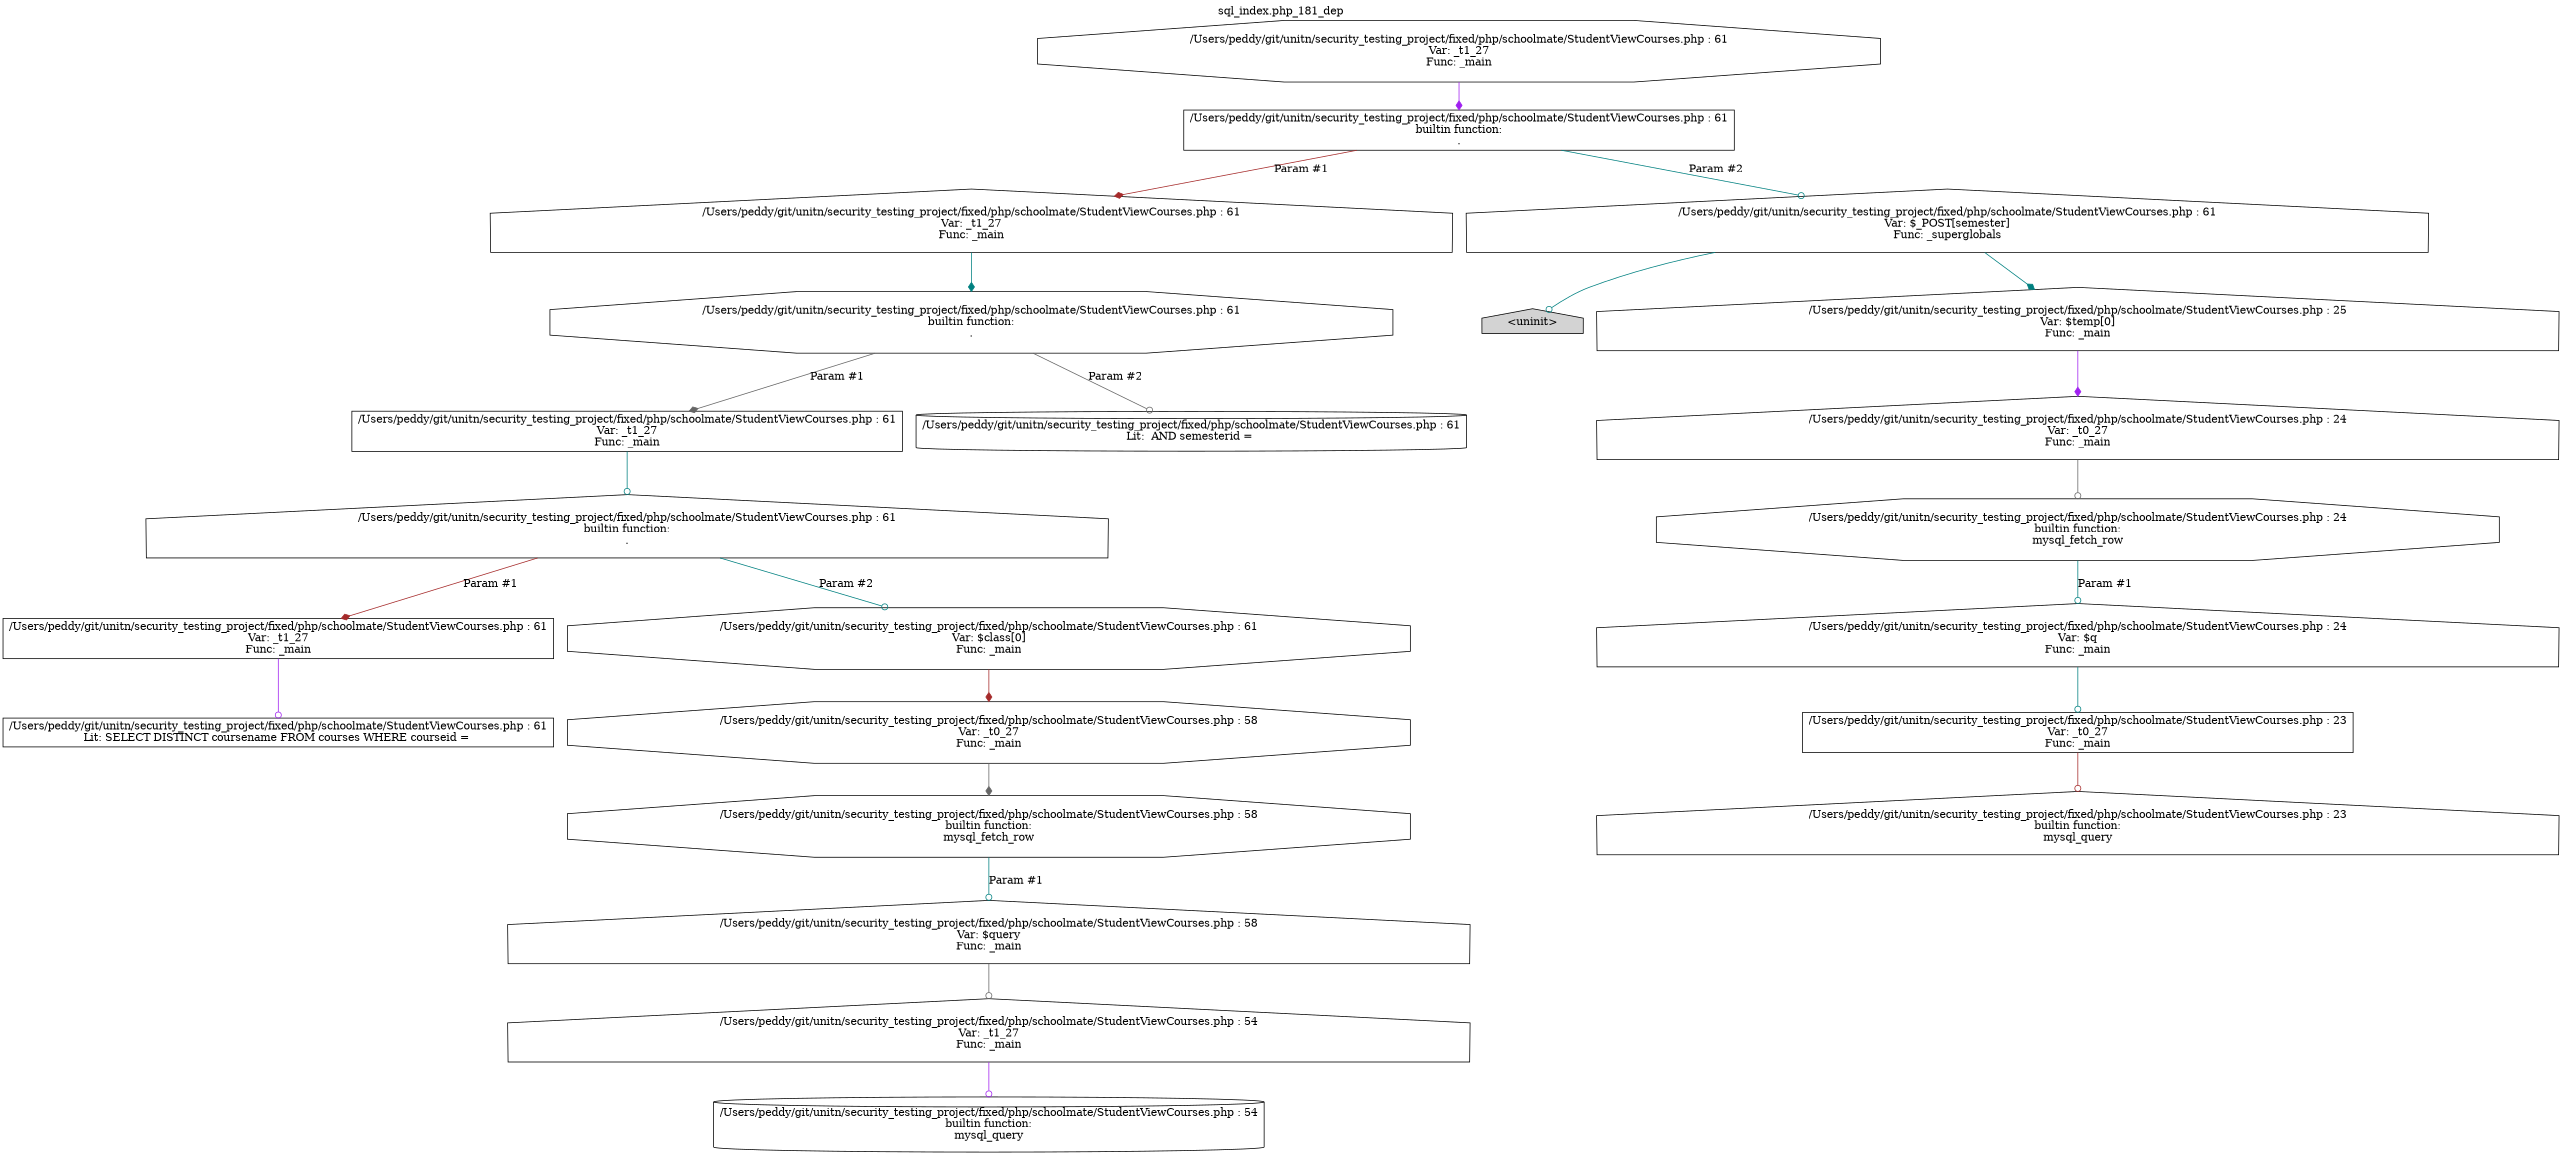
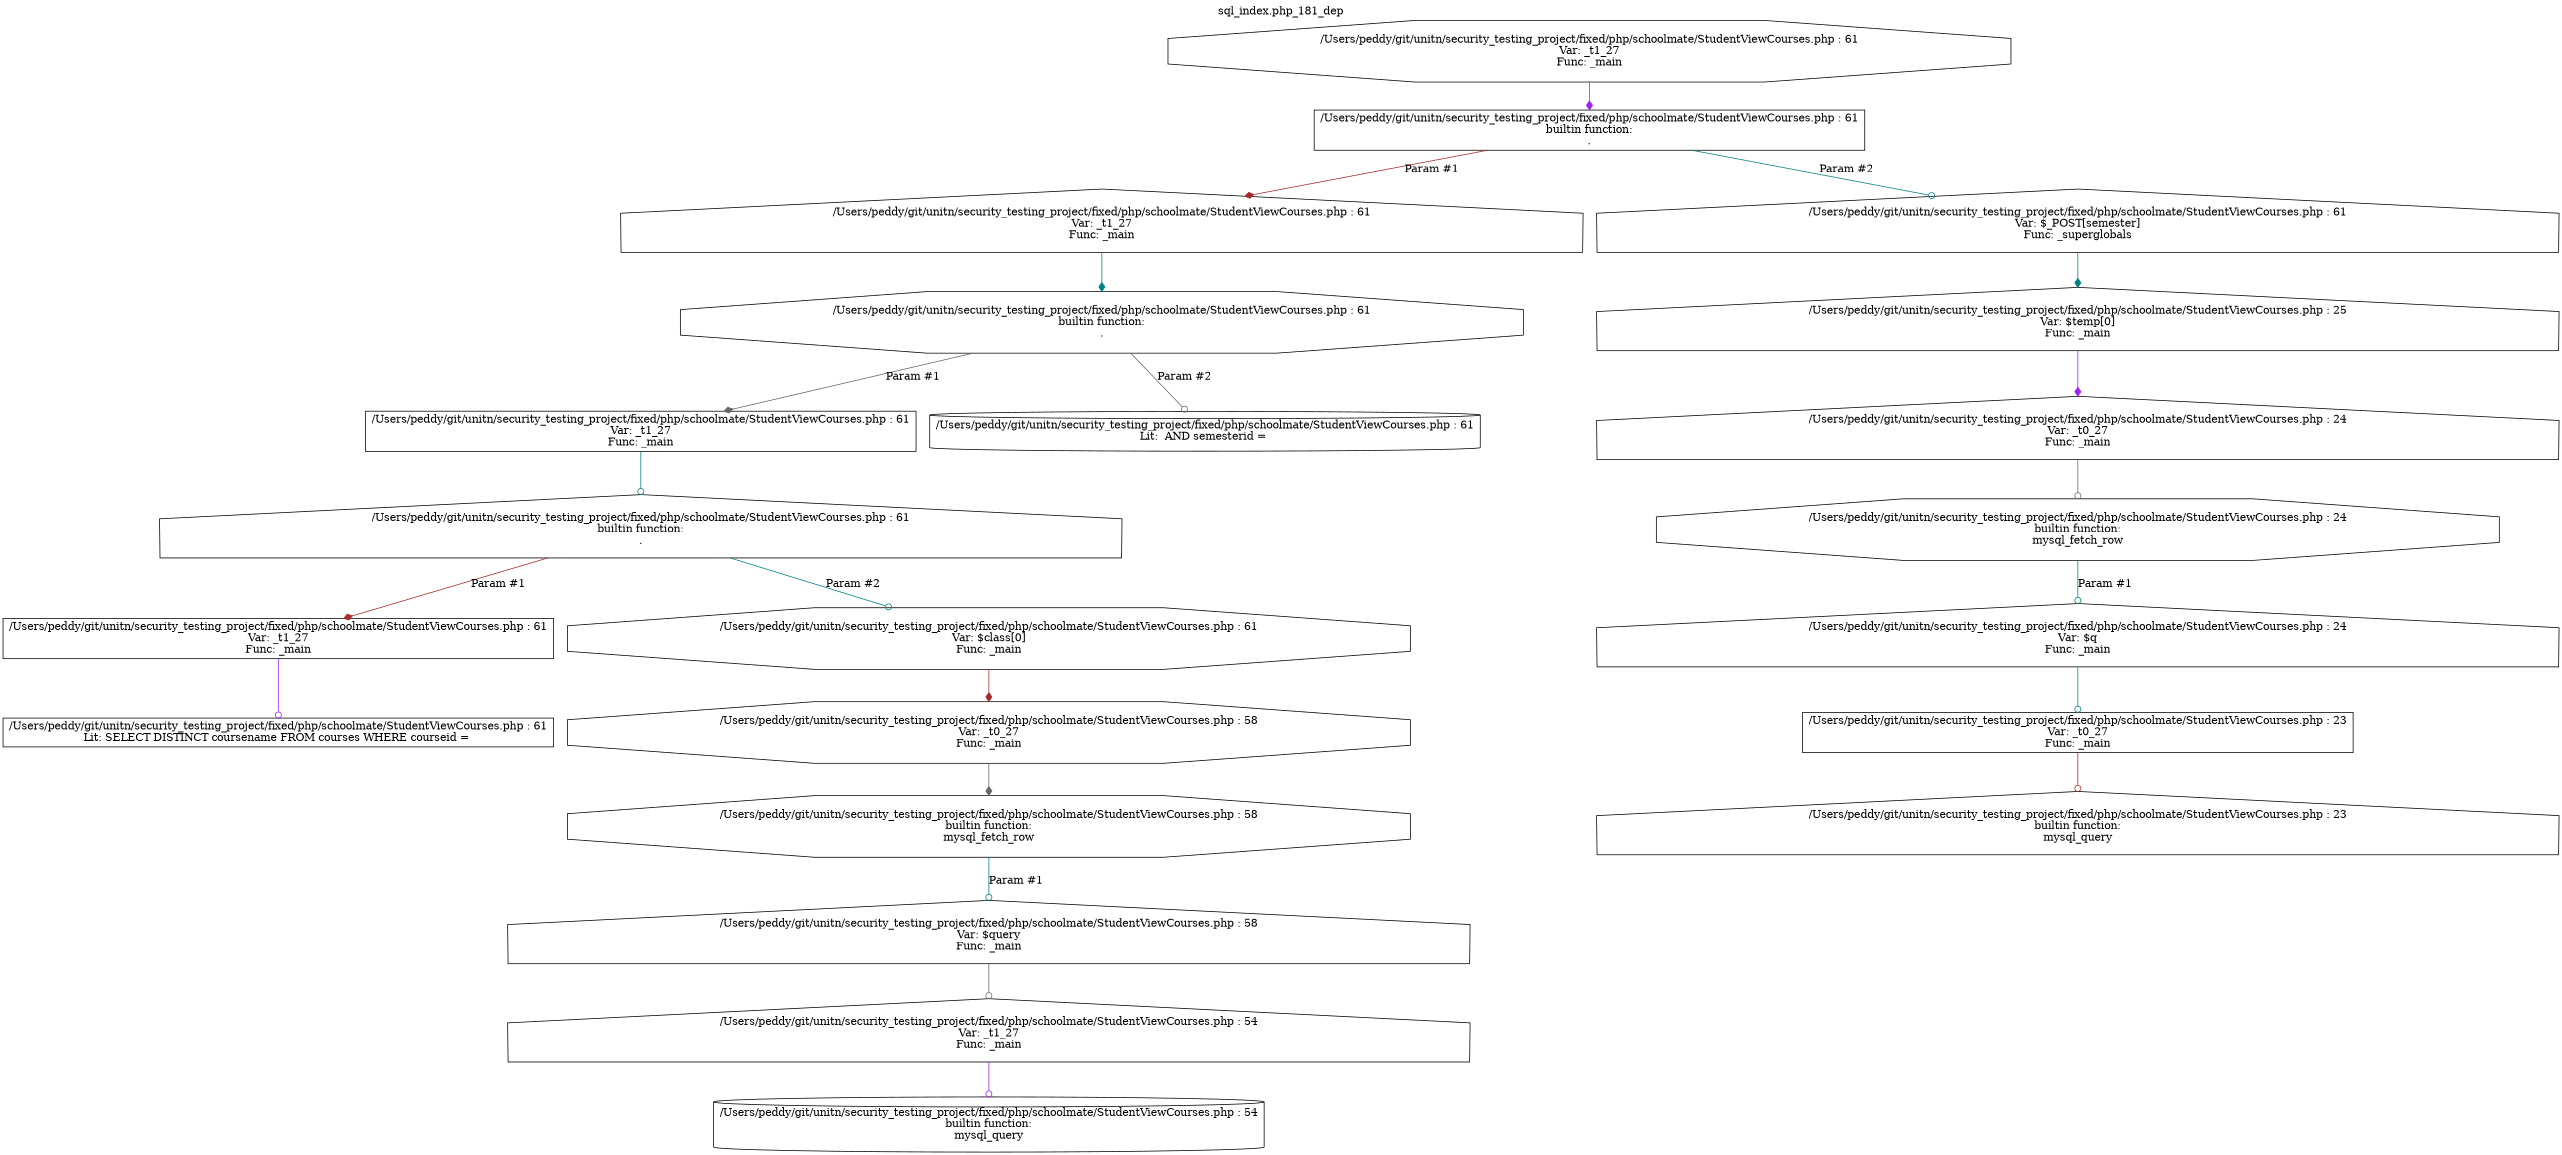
(1533, 322) -> none
